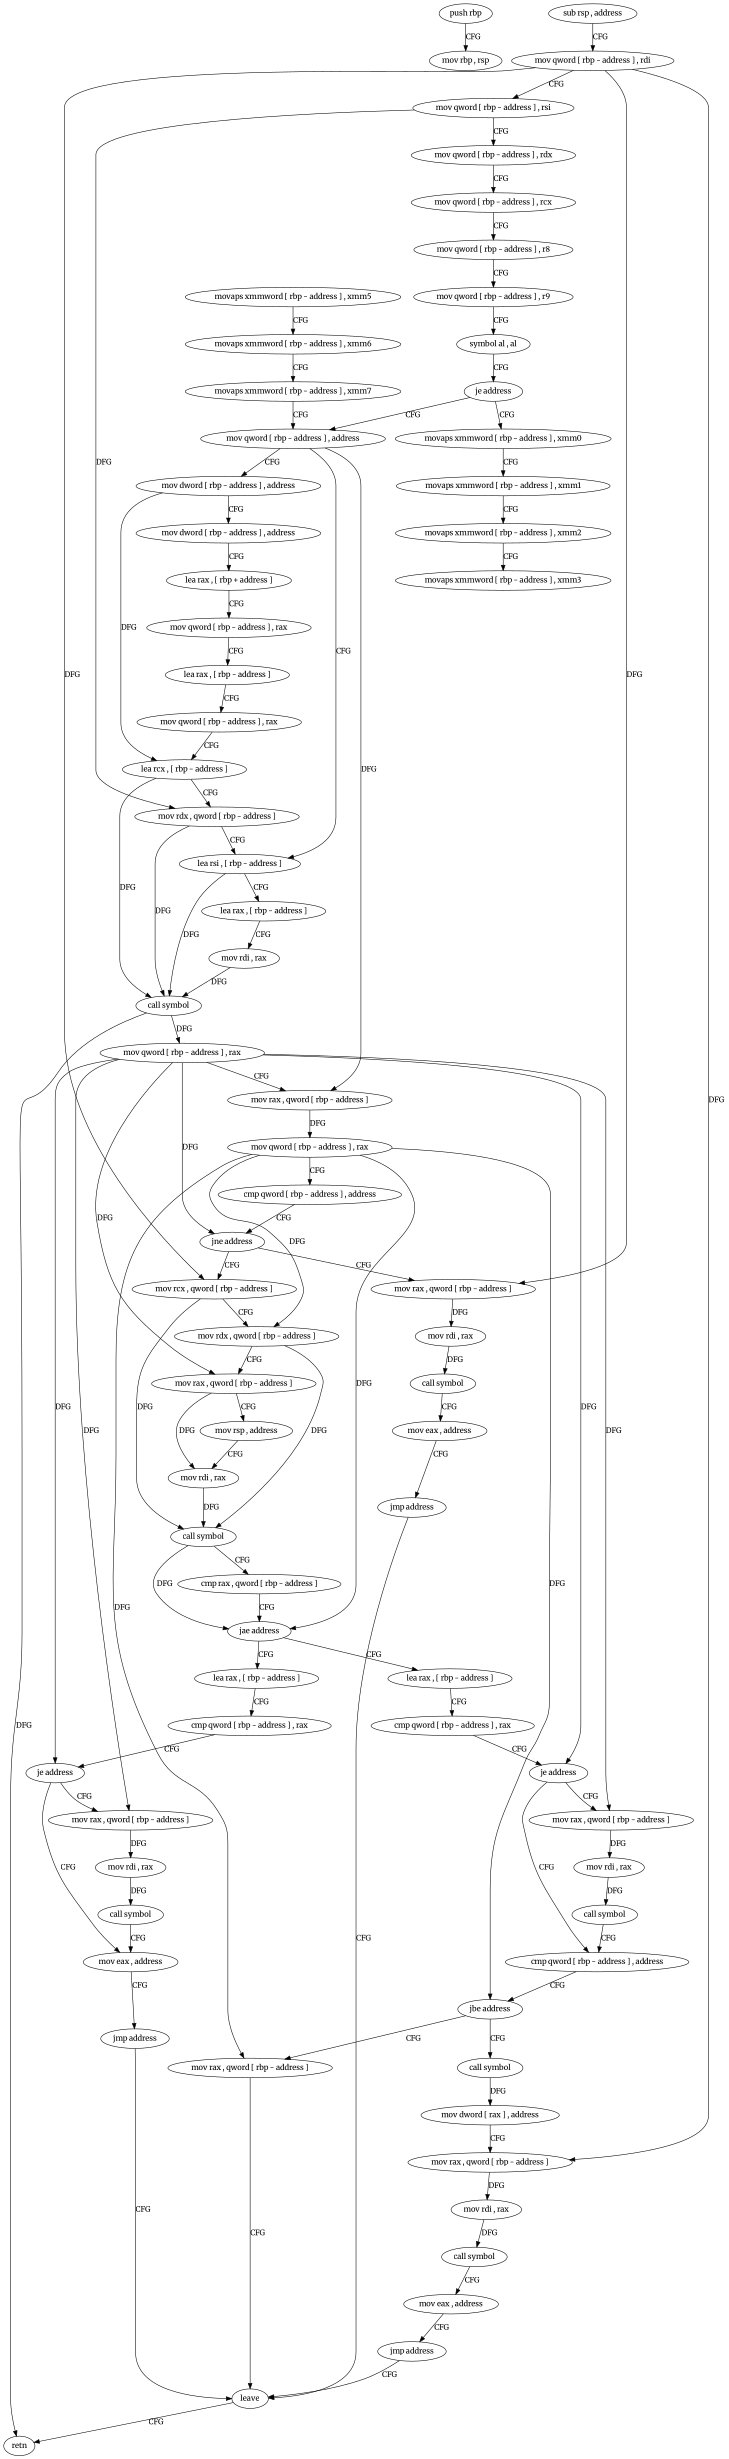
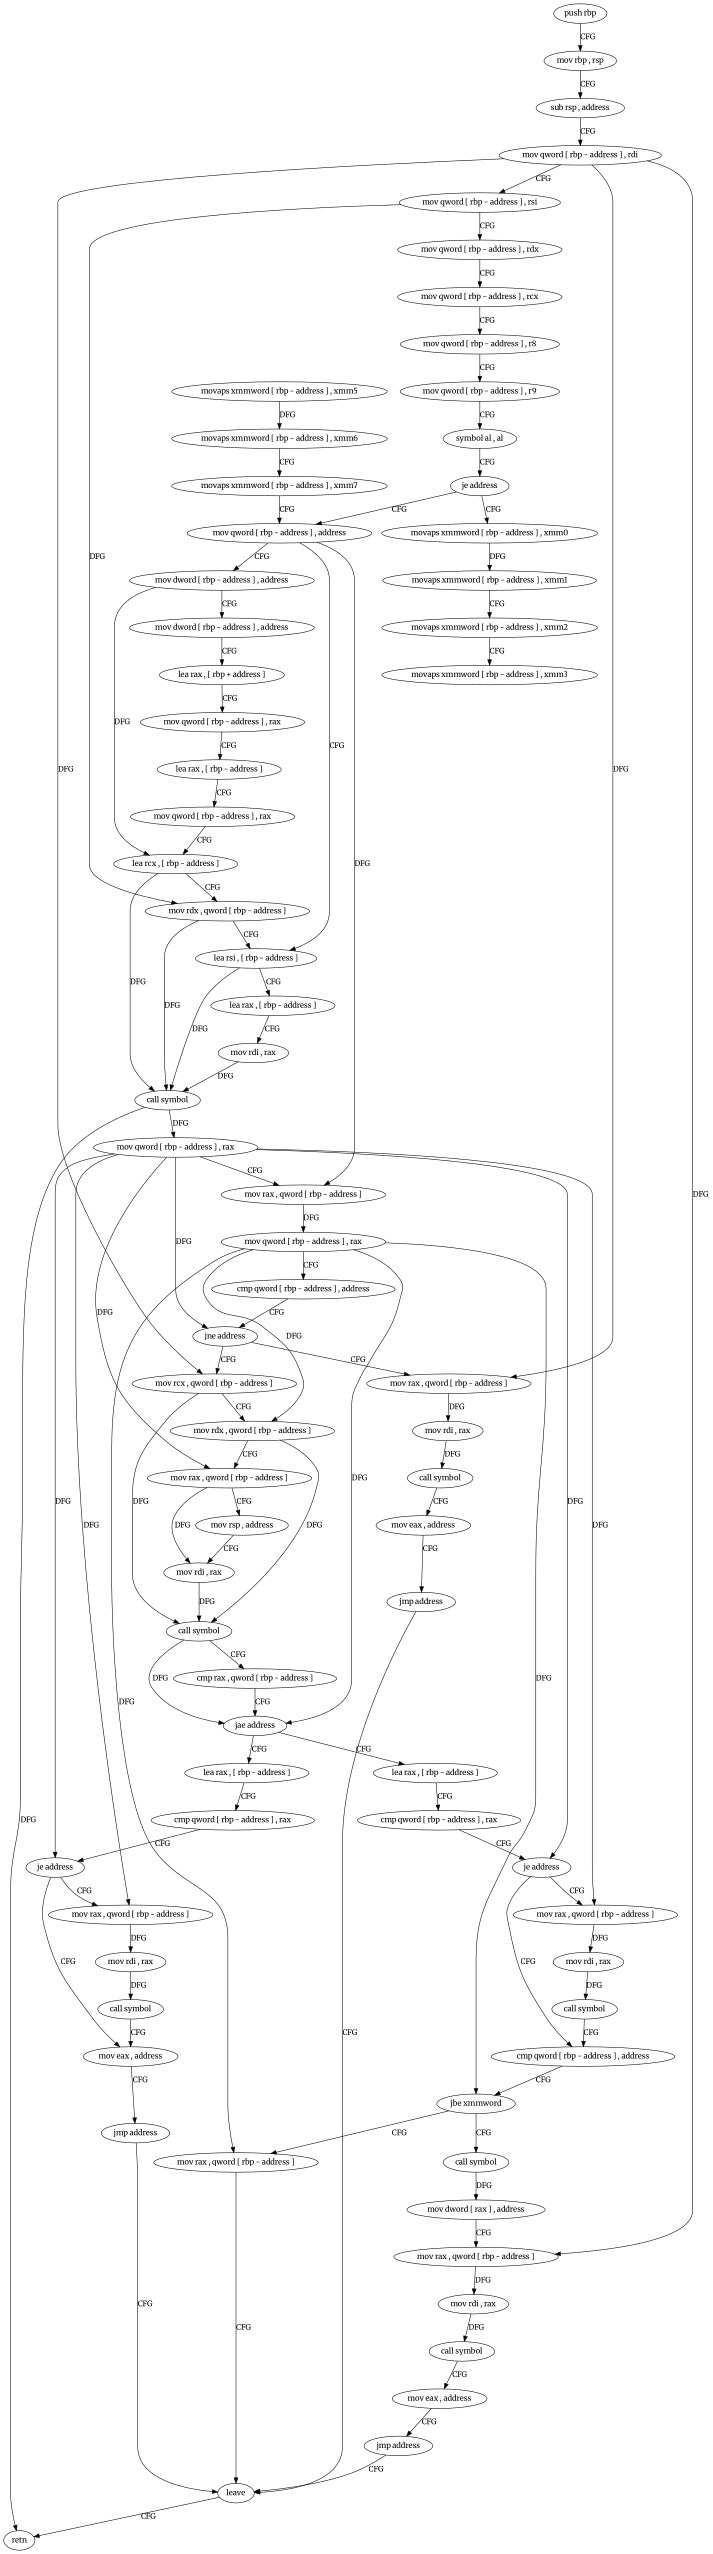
none -> (580, 82)
(301, 321) -> (288, 415)
(511, 462) -> (498, 557)
(490, 2009) -> (476, 2104)
